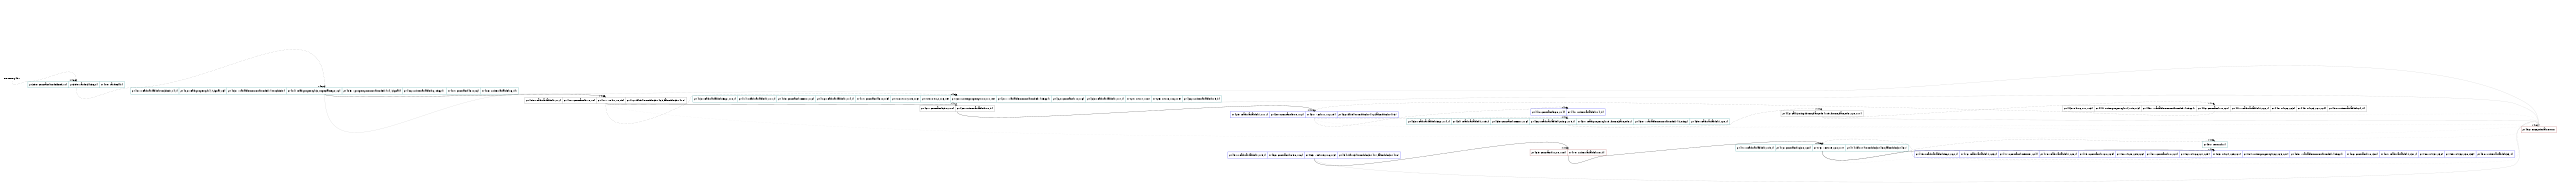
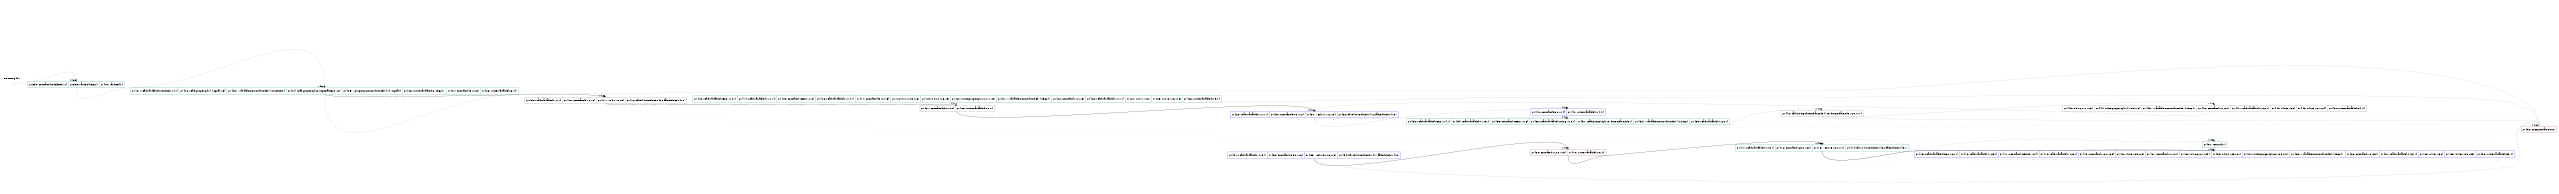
(771, 94) -> none
